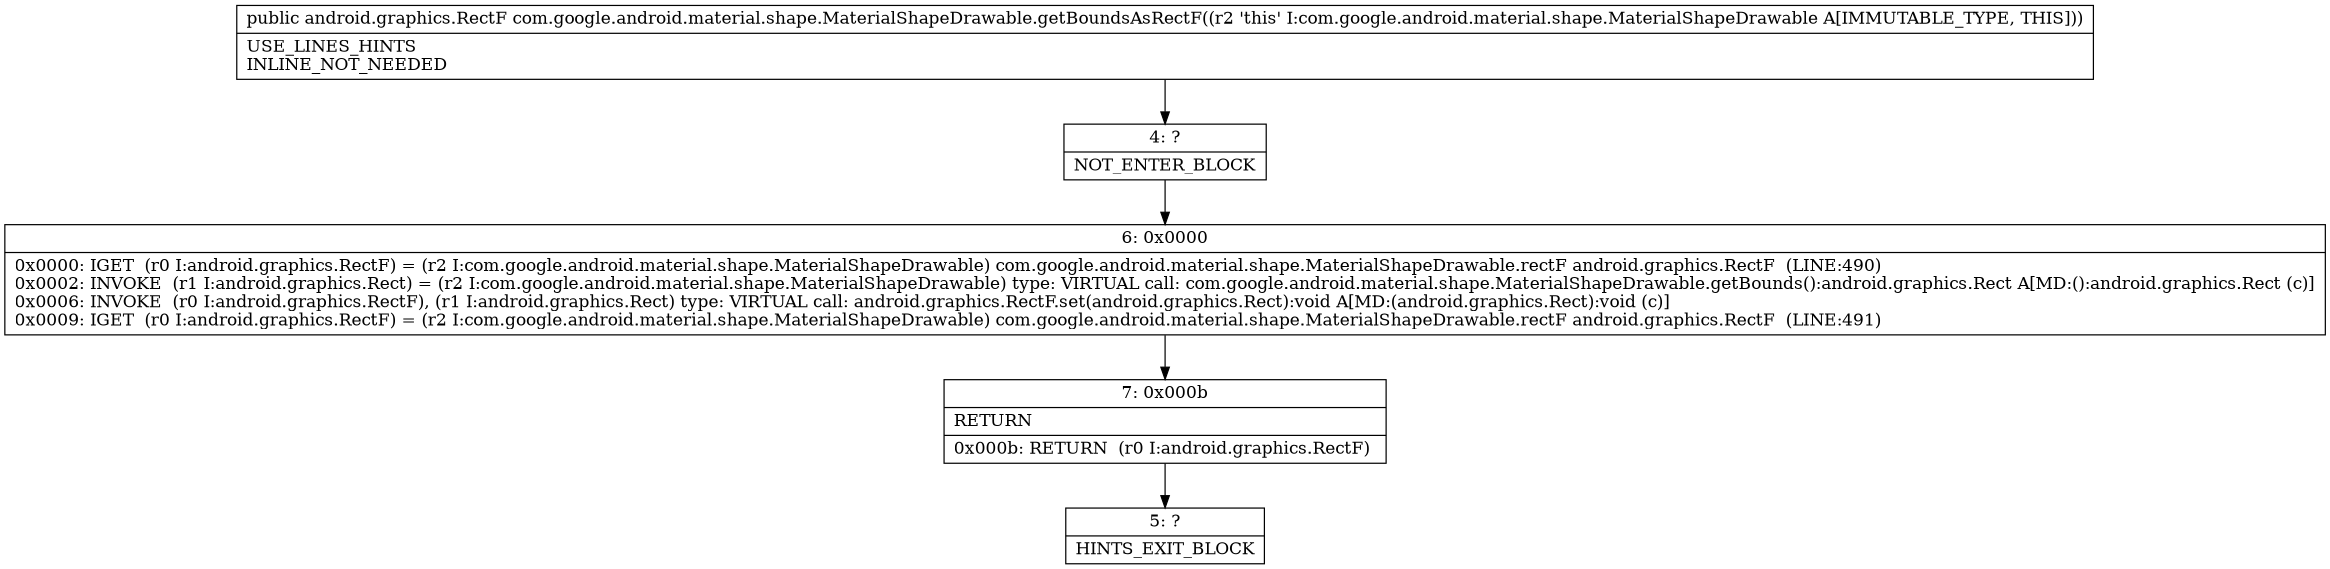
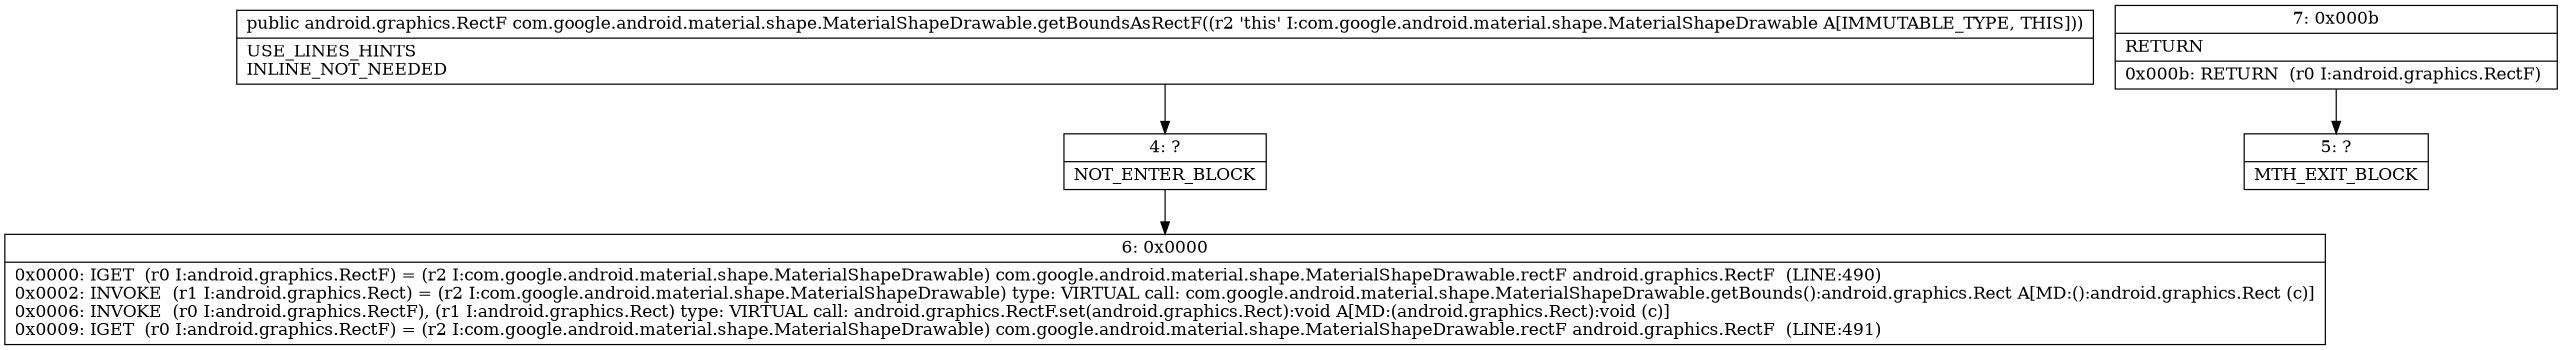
(1165, 351) -> none
(1165, 549) -> (2336, 175)
